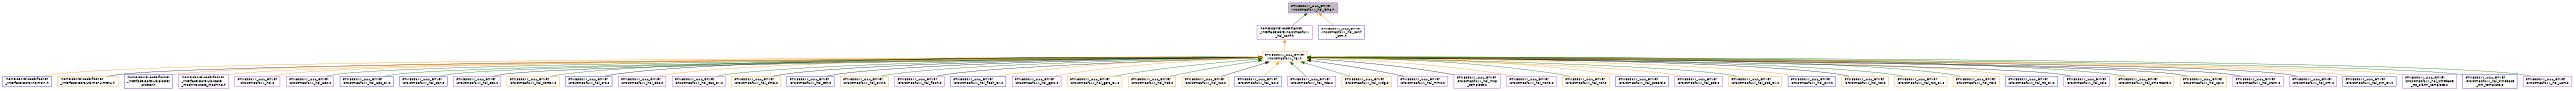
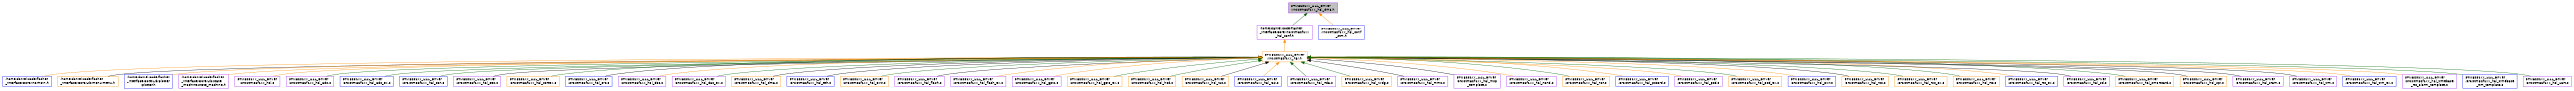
(978, 81) -> (978, 81)
